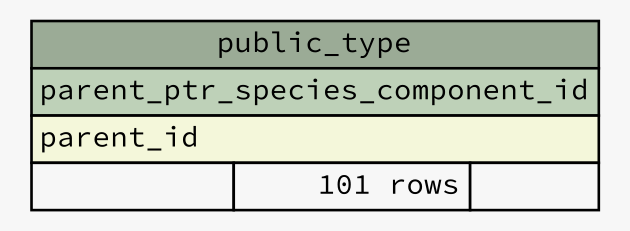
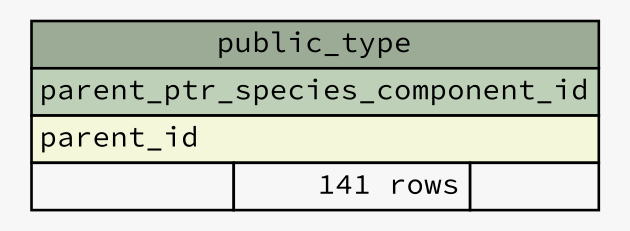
(390, 185) -> (390, 185)
